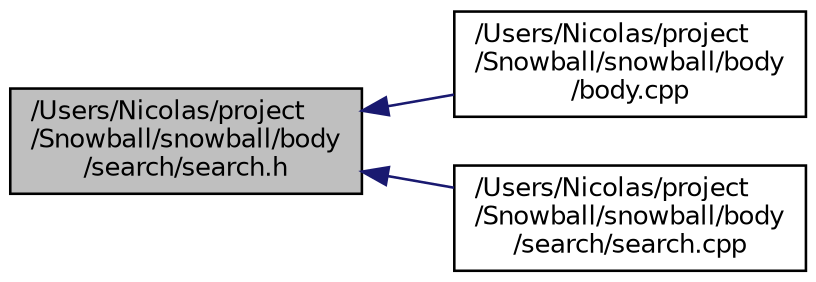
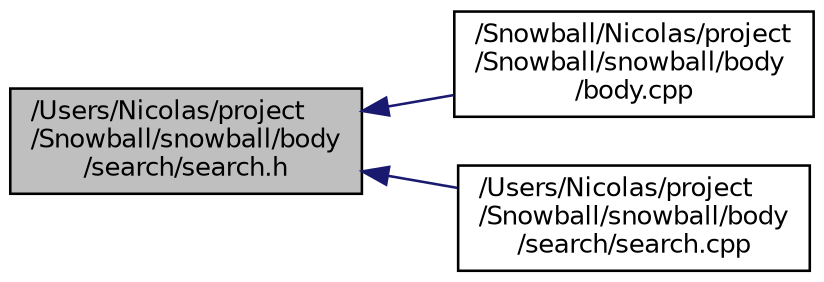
(630, 64) -> (634, 64)
